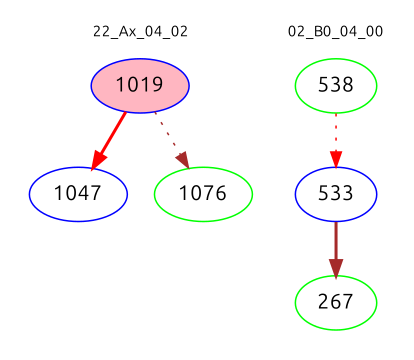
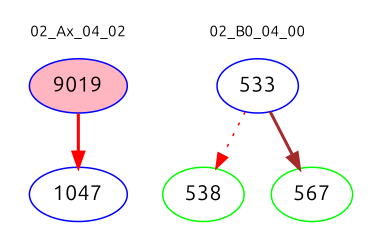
(141, 32) -> (78, 32)
(140, 86) -> (78, 86)
(336, 133) -> (234, 133)
(203, 194) -> none
(336, 303) -> (312, 194)
